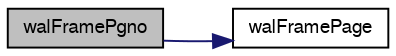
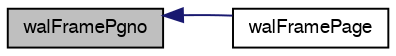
(188, 41) -> (208, 15)
